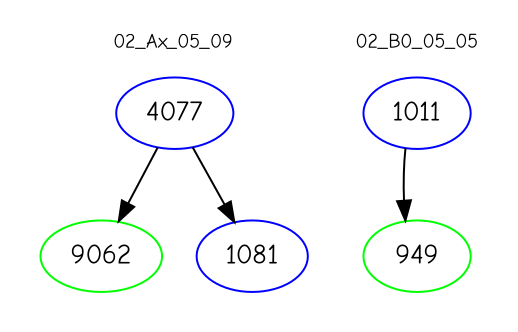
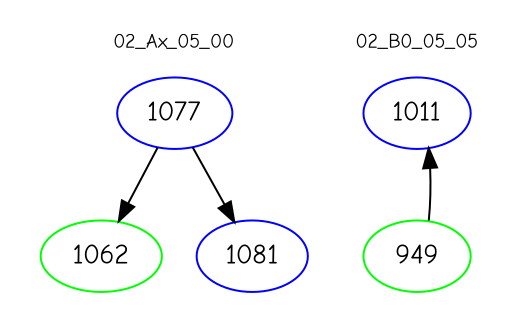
(174, 43) -> (174, 43)
(175, 113) -> (175, 113)
(404, 174) -> (430, 195)
(101, 256) -> (101, 256)
